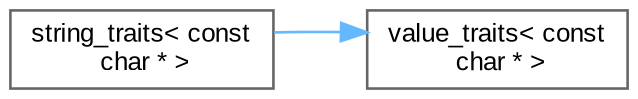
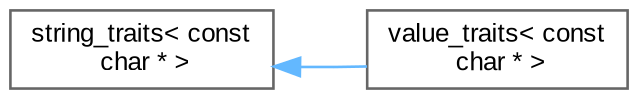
(307, 32) -> (334, 67)
